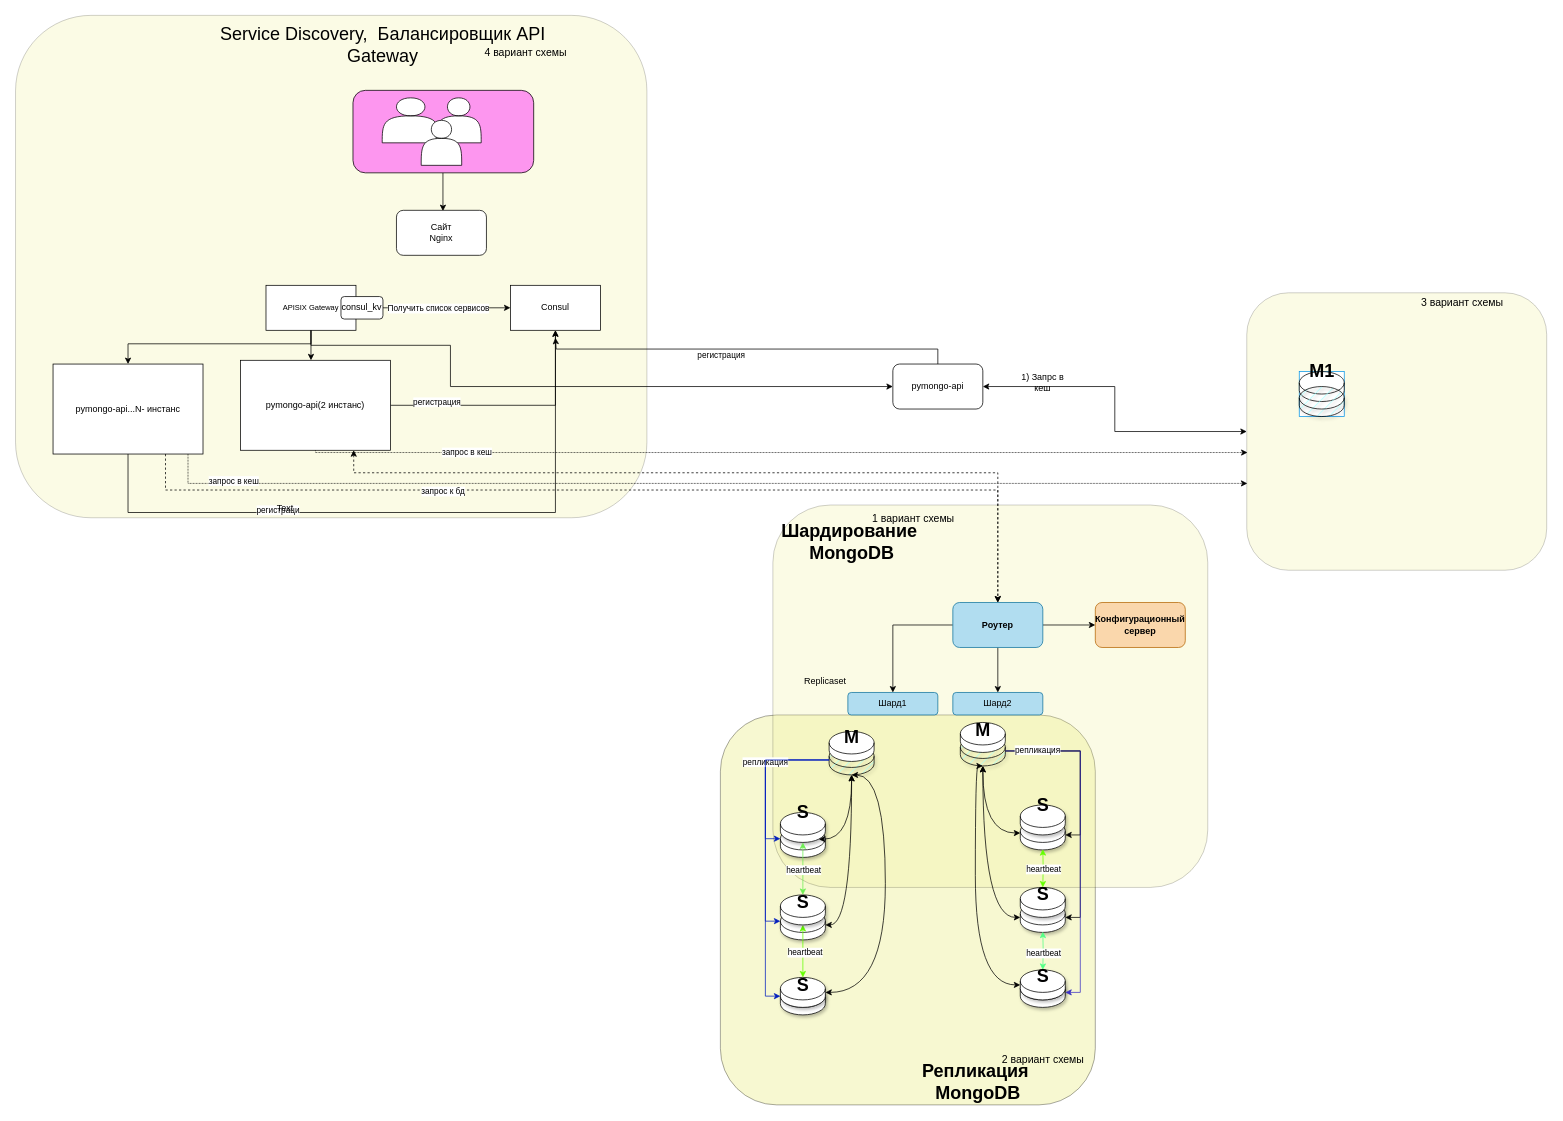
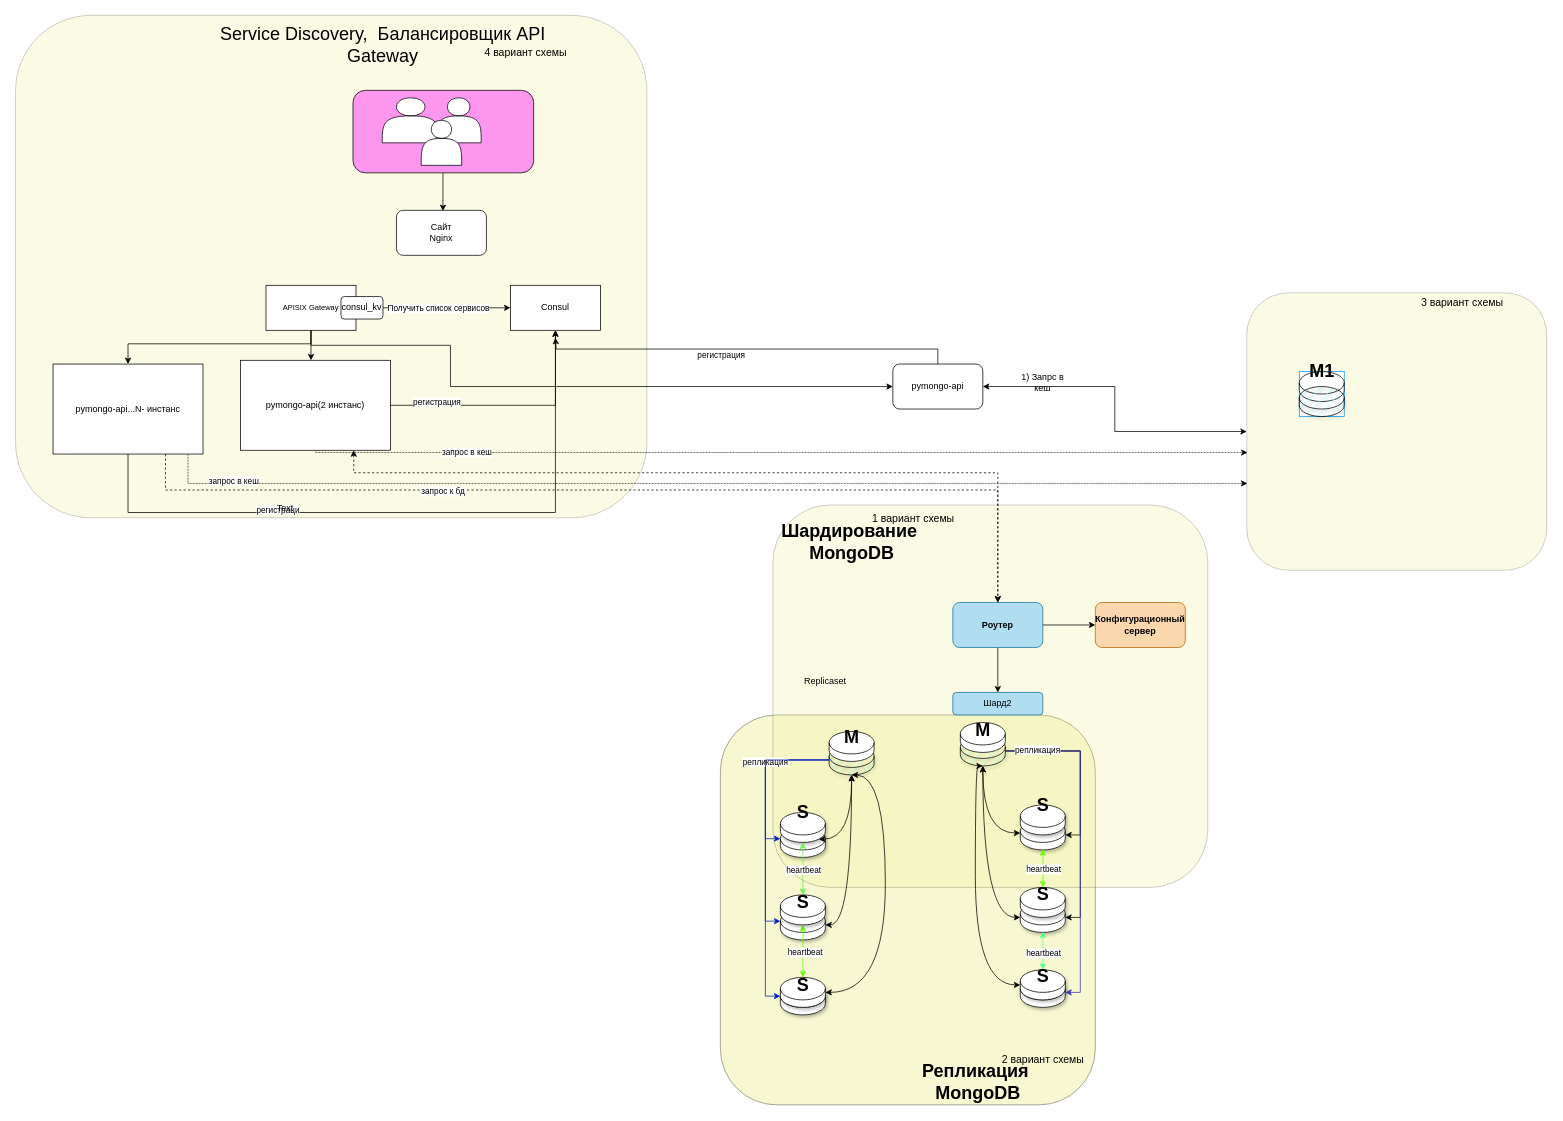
(893, 625) -> none
(893, 704) -> none
